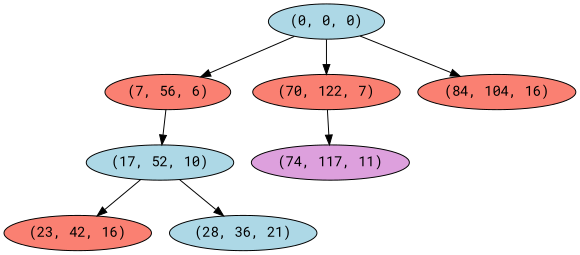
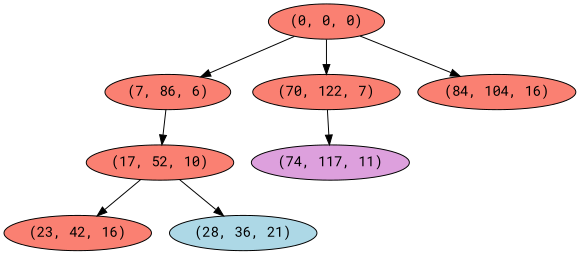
(326, 22) -> (326, 22)
(168, 92) -> (168, 92)
(160, 163) -> (160, 163)
